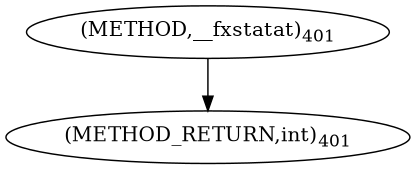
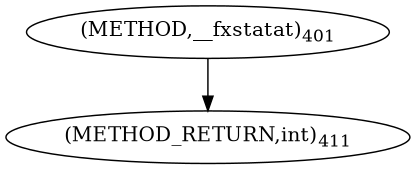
(335, 135) -> (335, 135)
